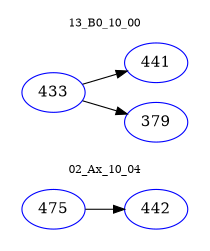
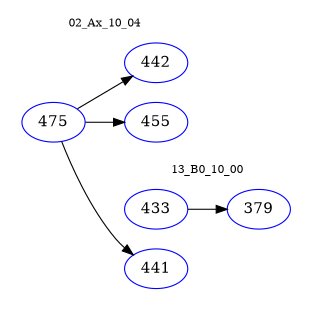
(99, 79) -> (88, 198)
none -> (156, 122)
